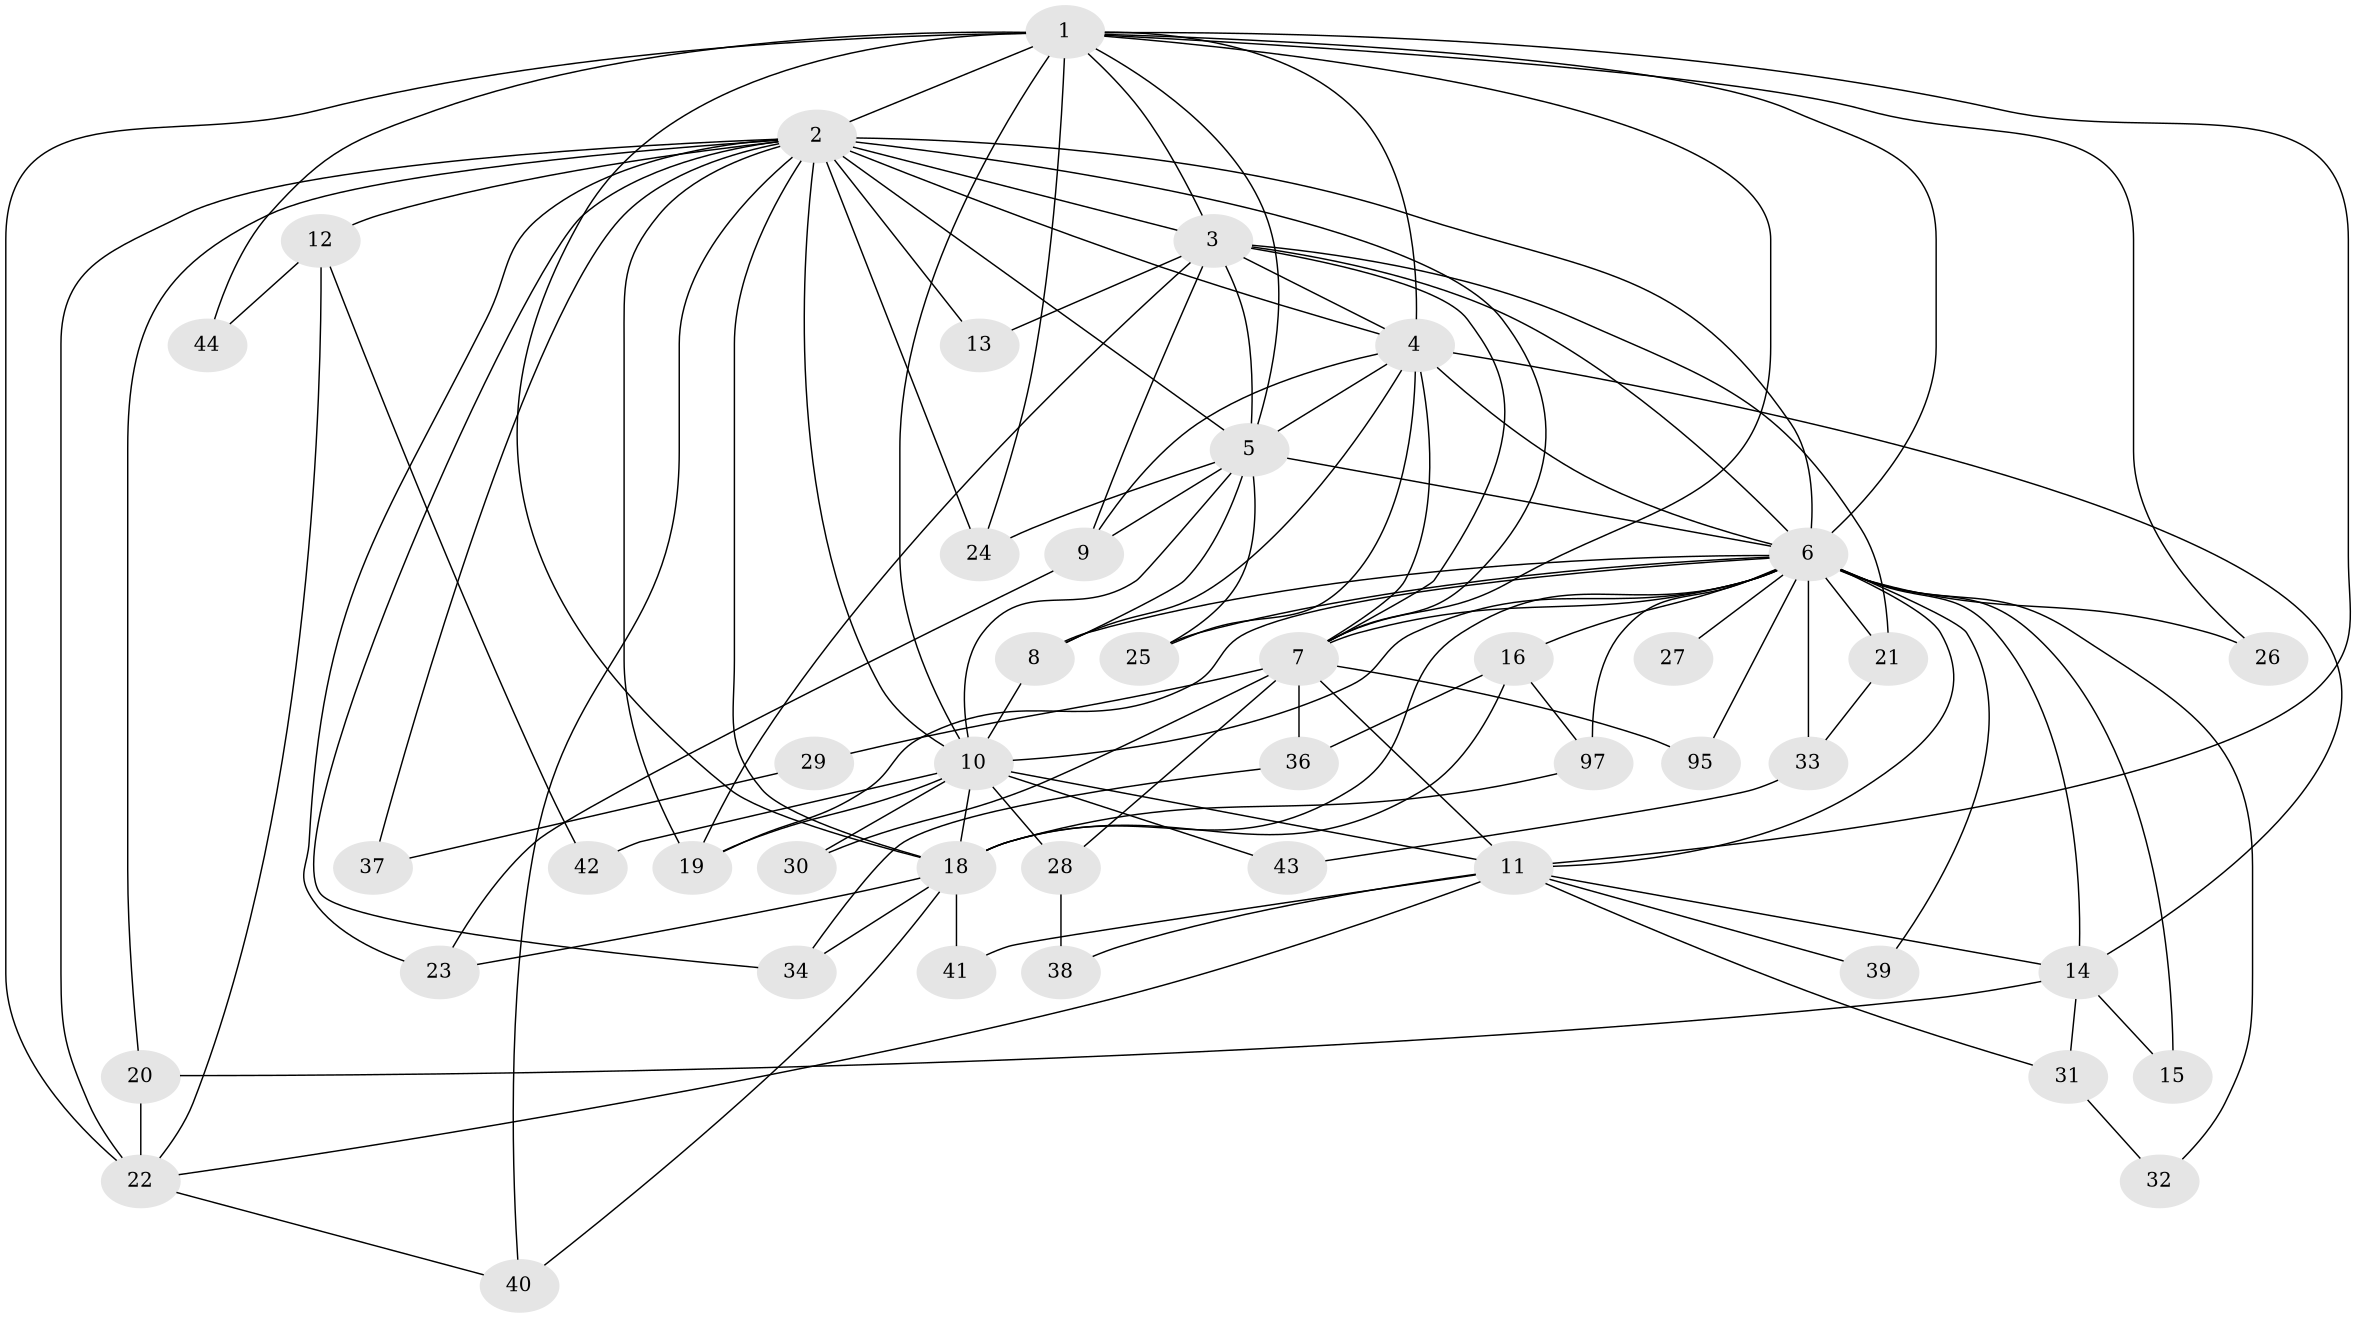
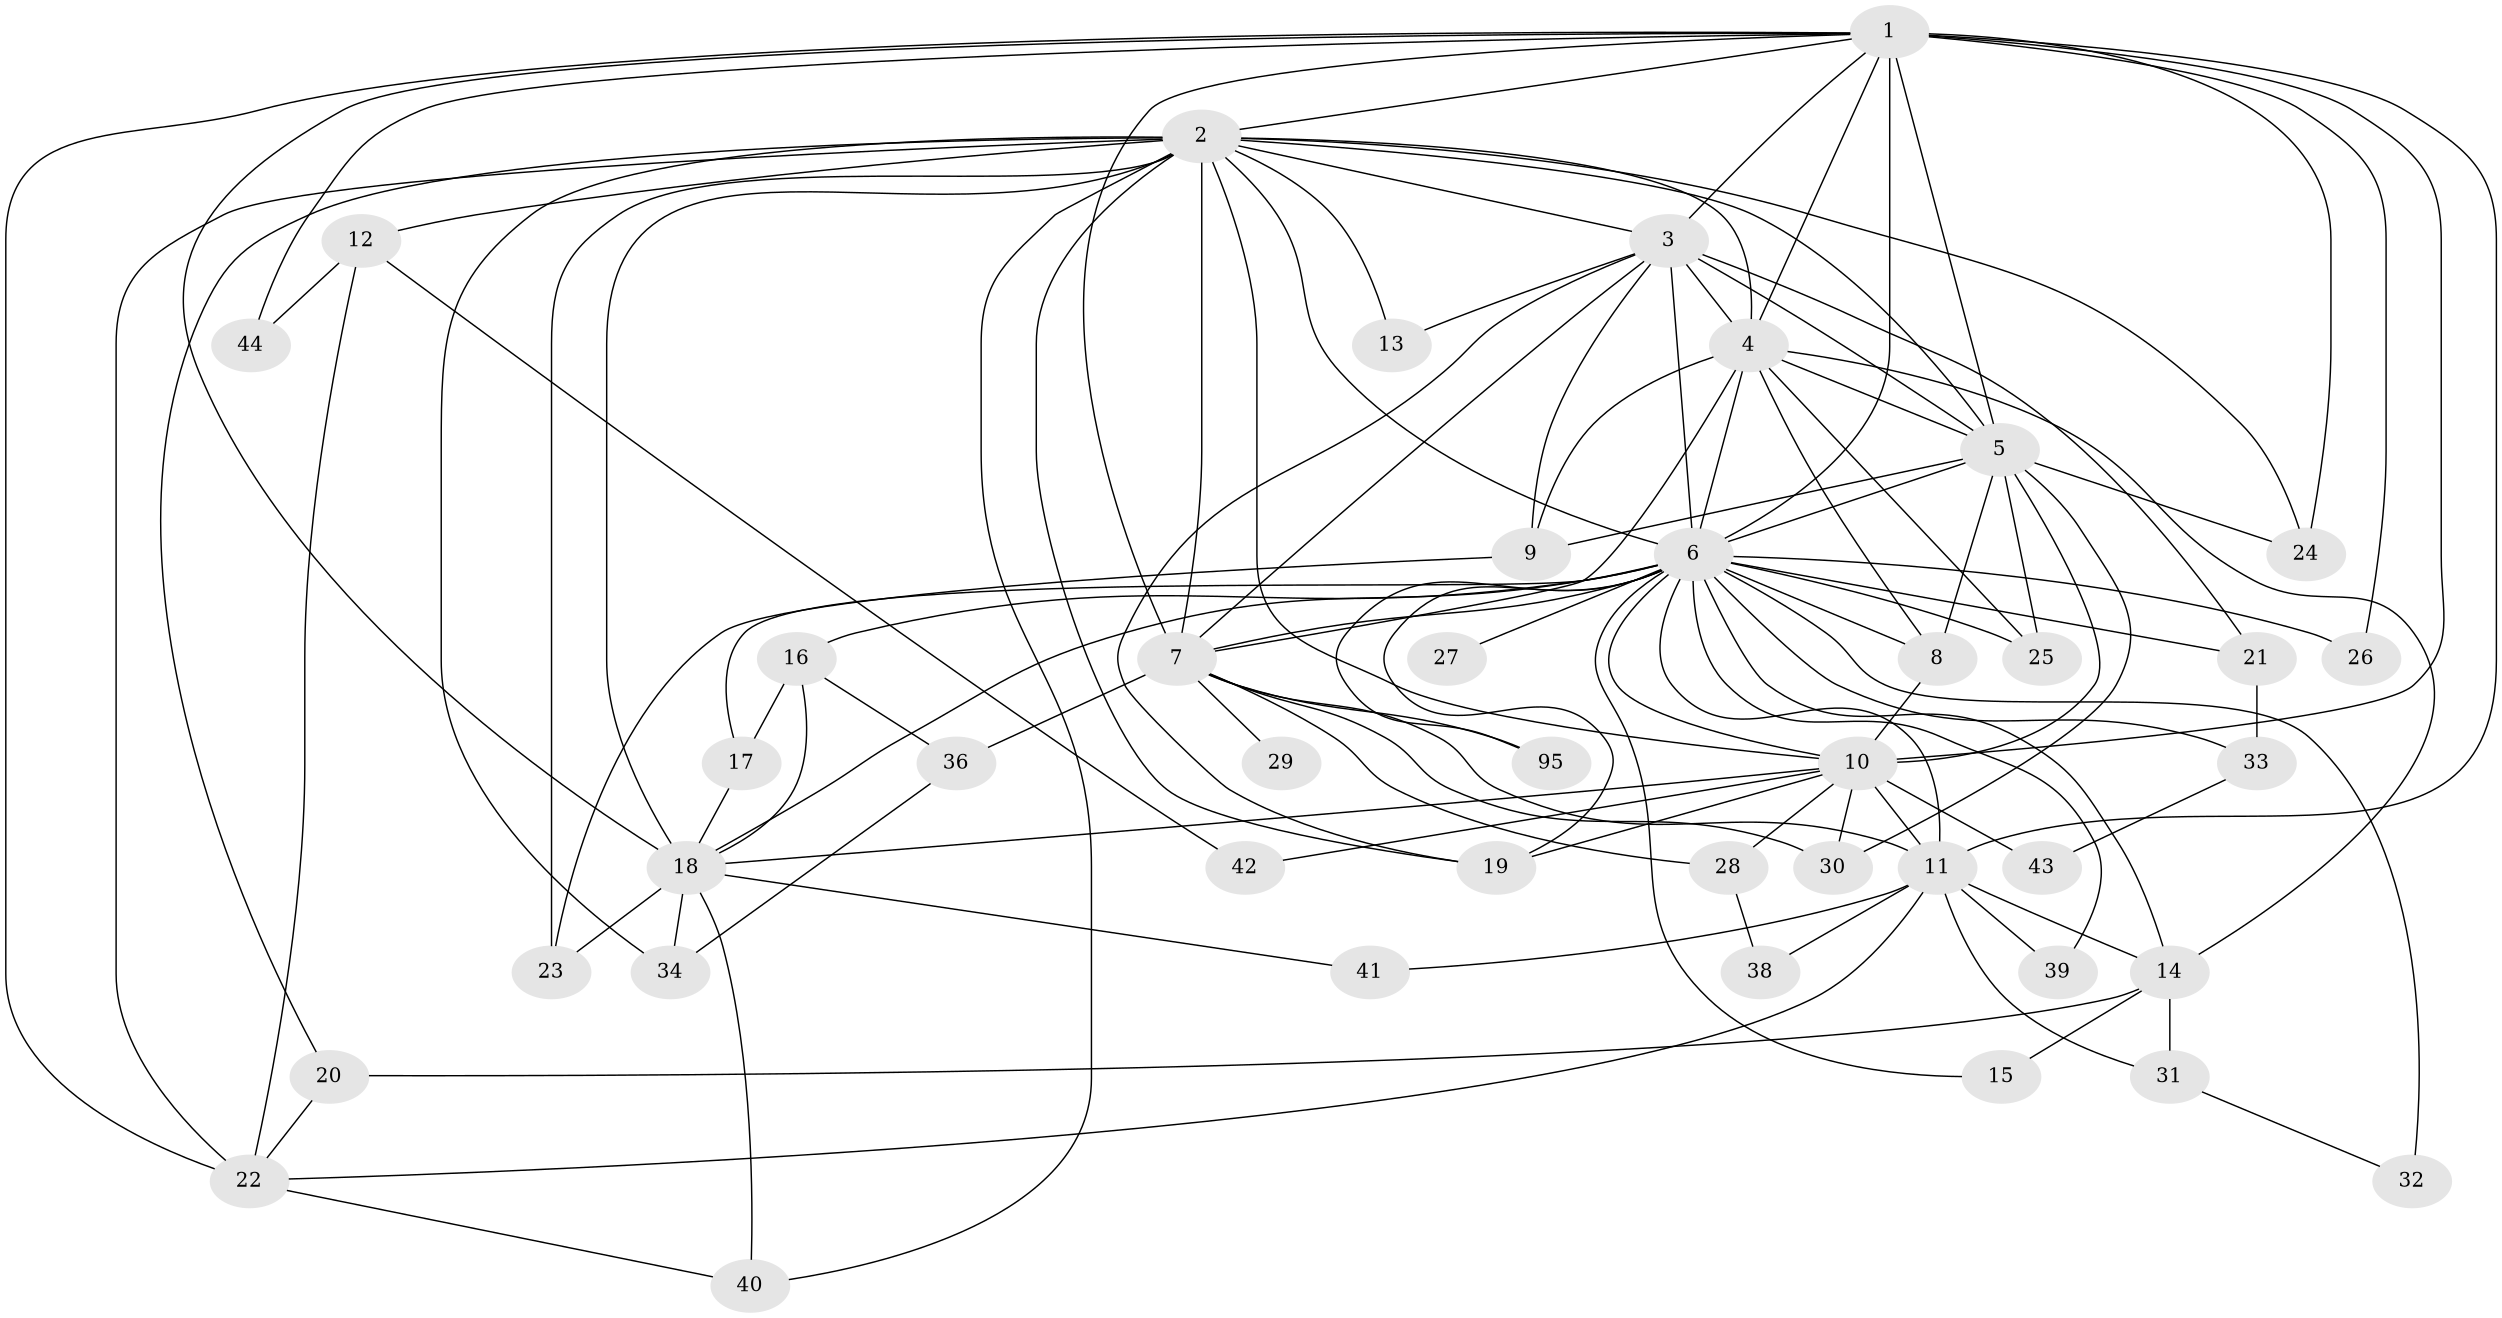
none -> (2117, 683)
(1594, 763) -> (742, 763)
(373, 868) -> none
